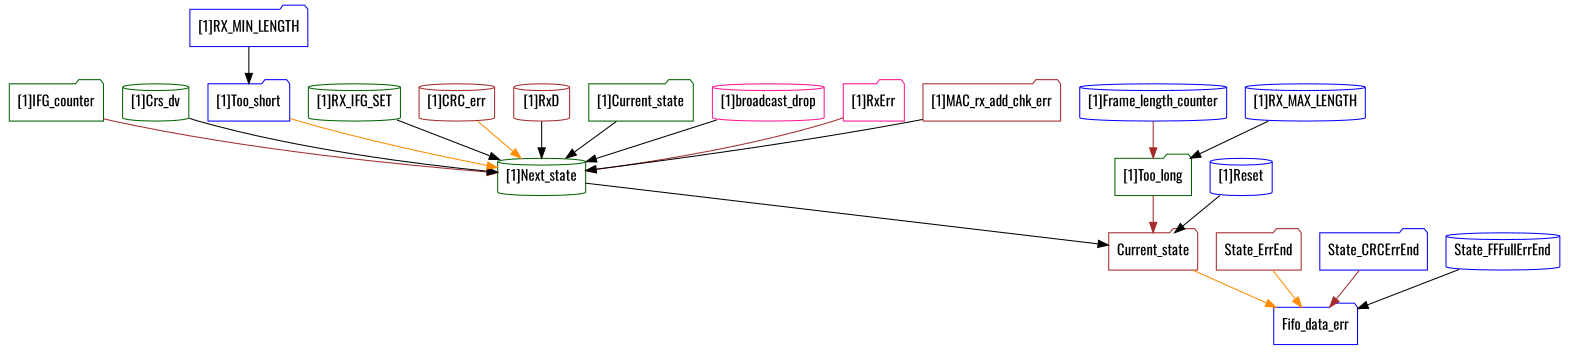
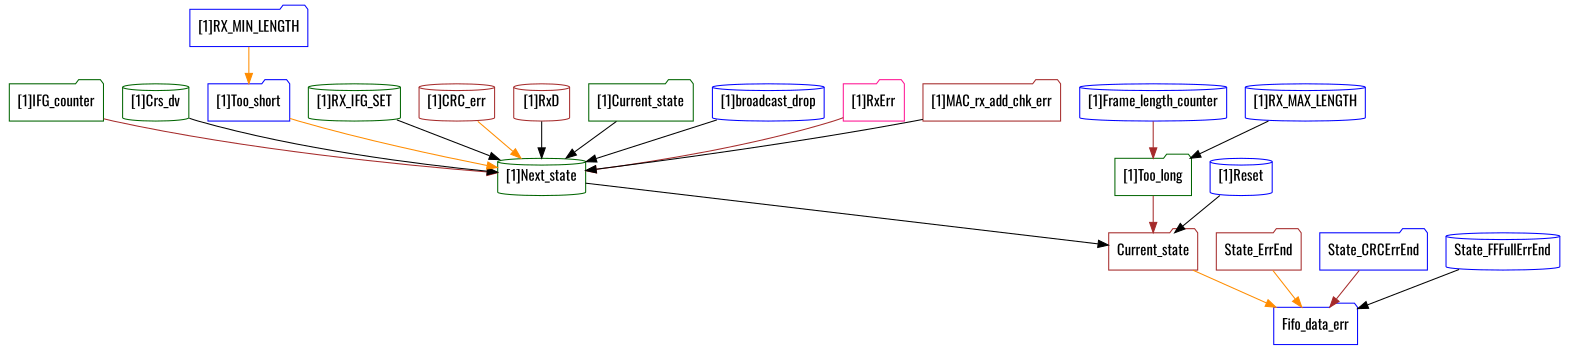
(249, 60) -> (249, 60)
(768, 102) -> (768, 102)
